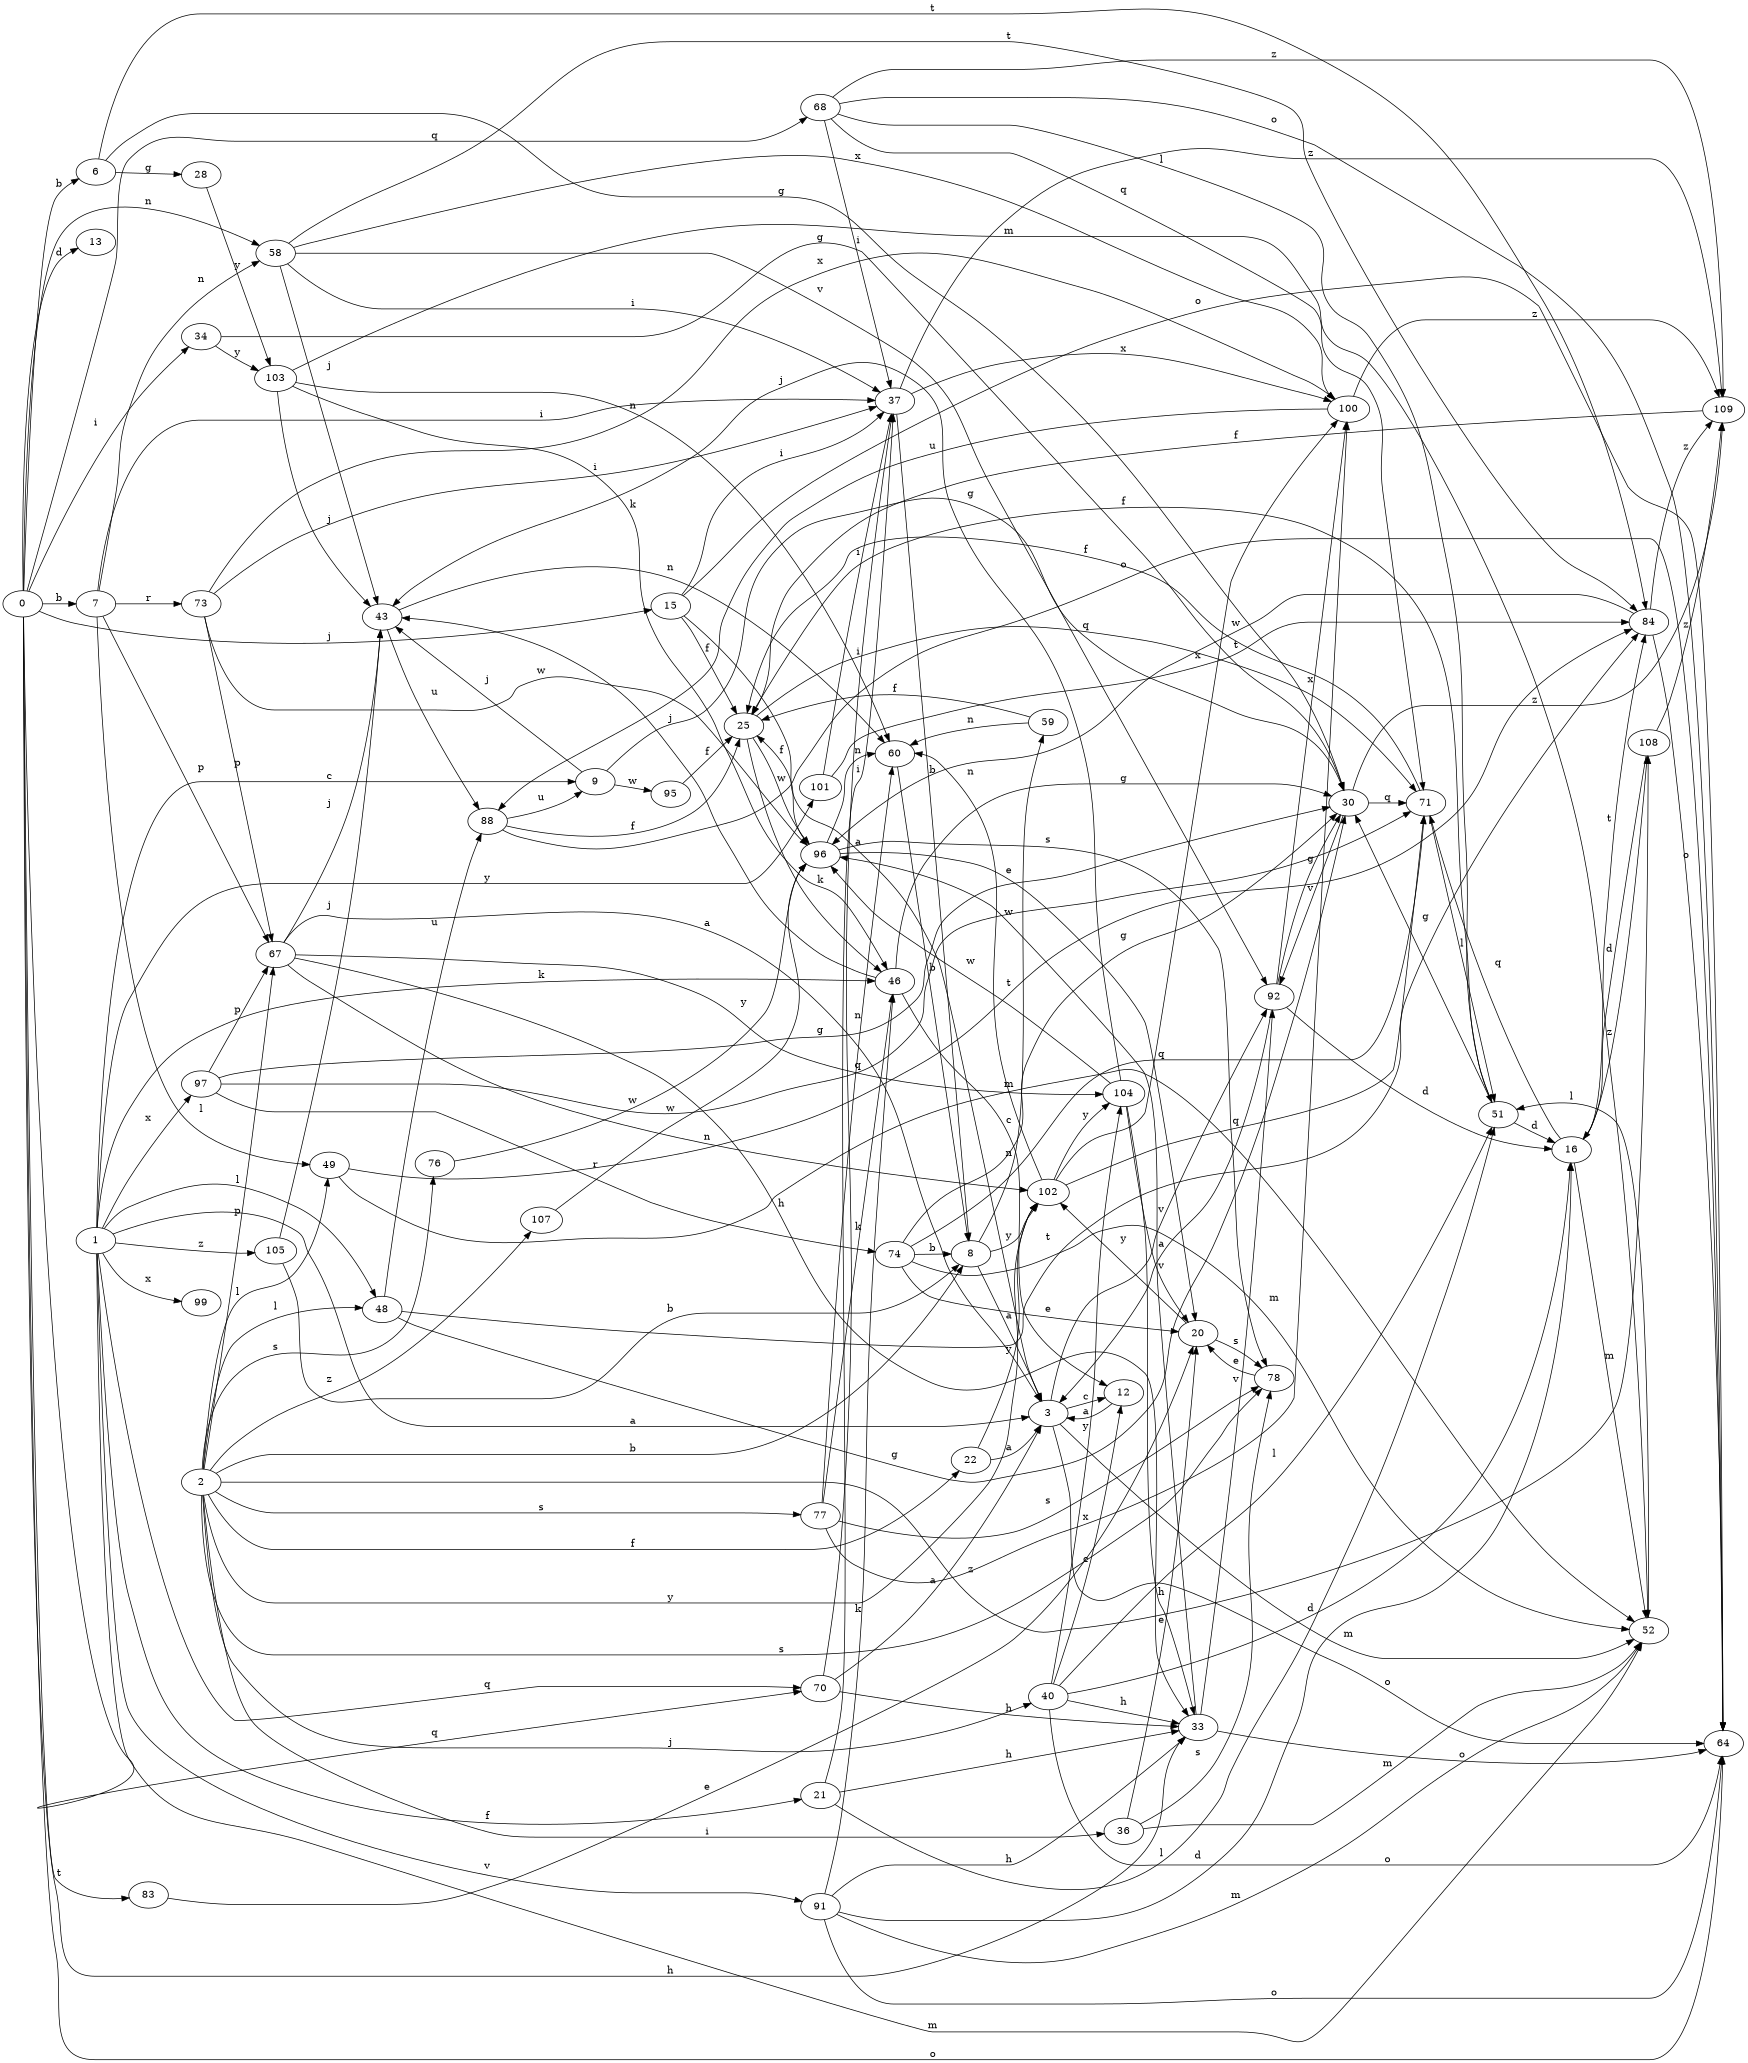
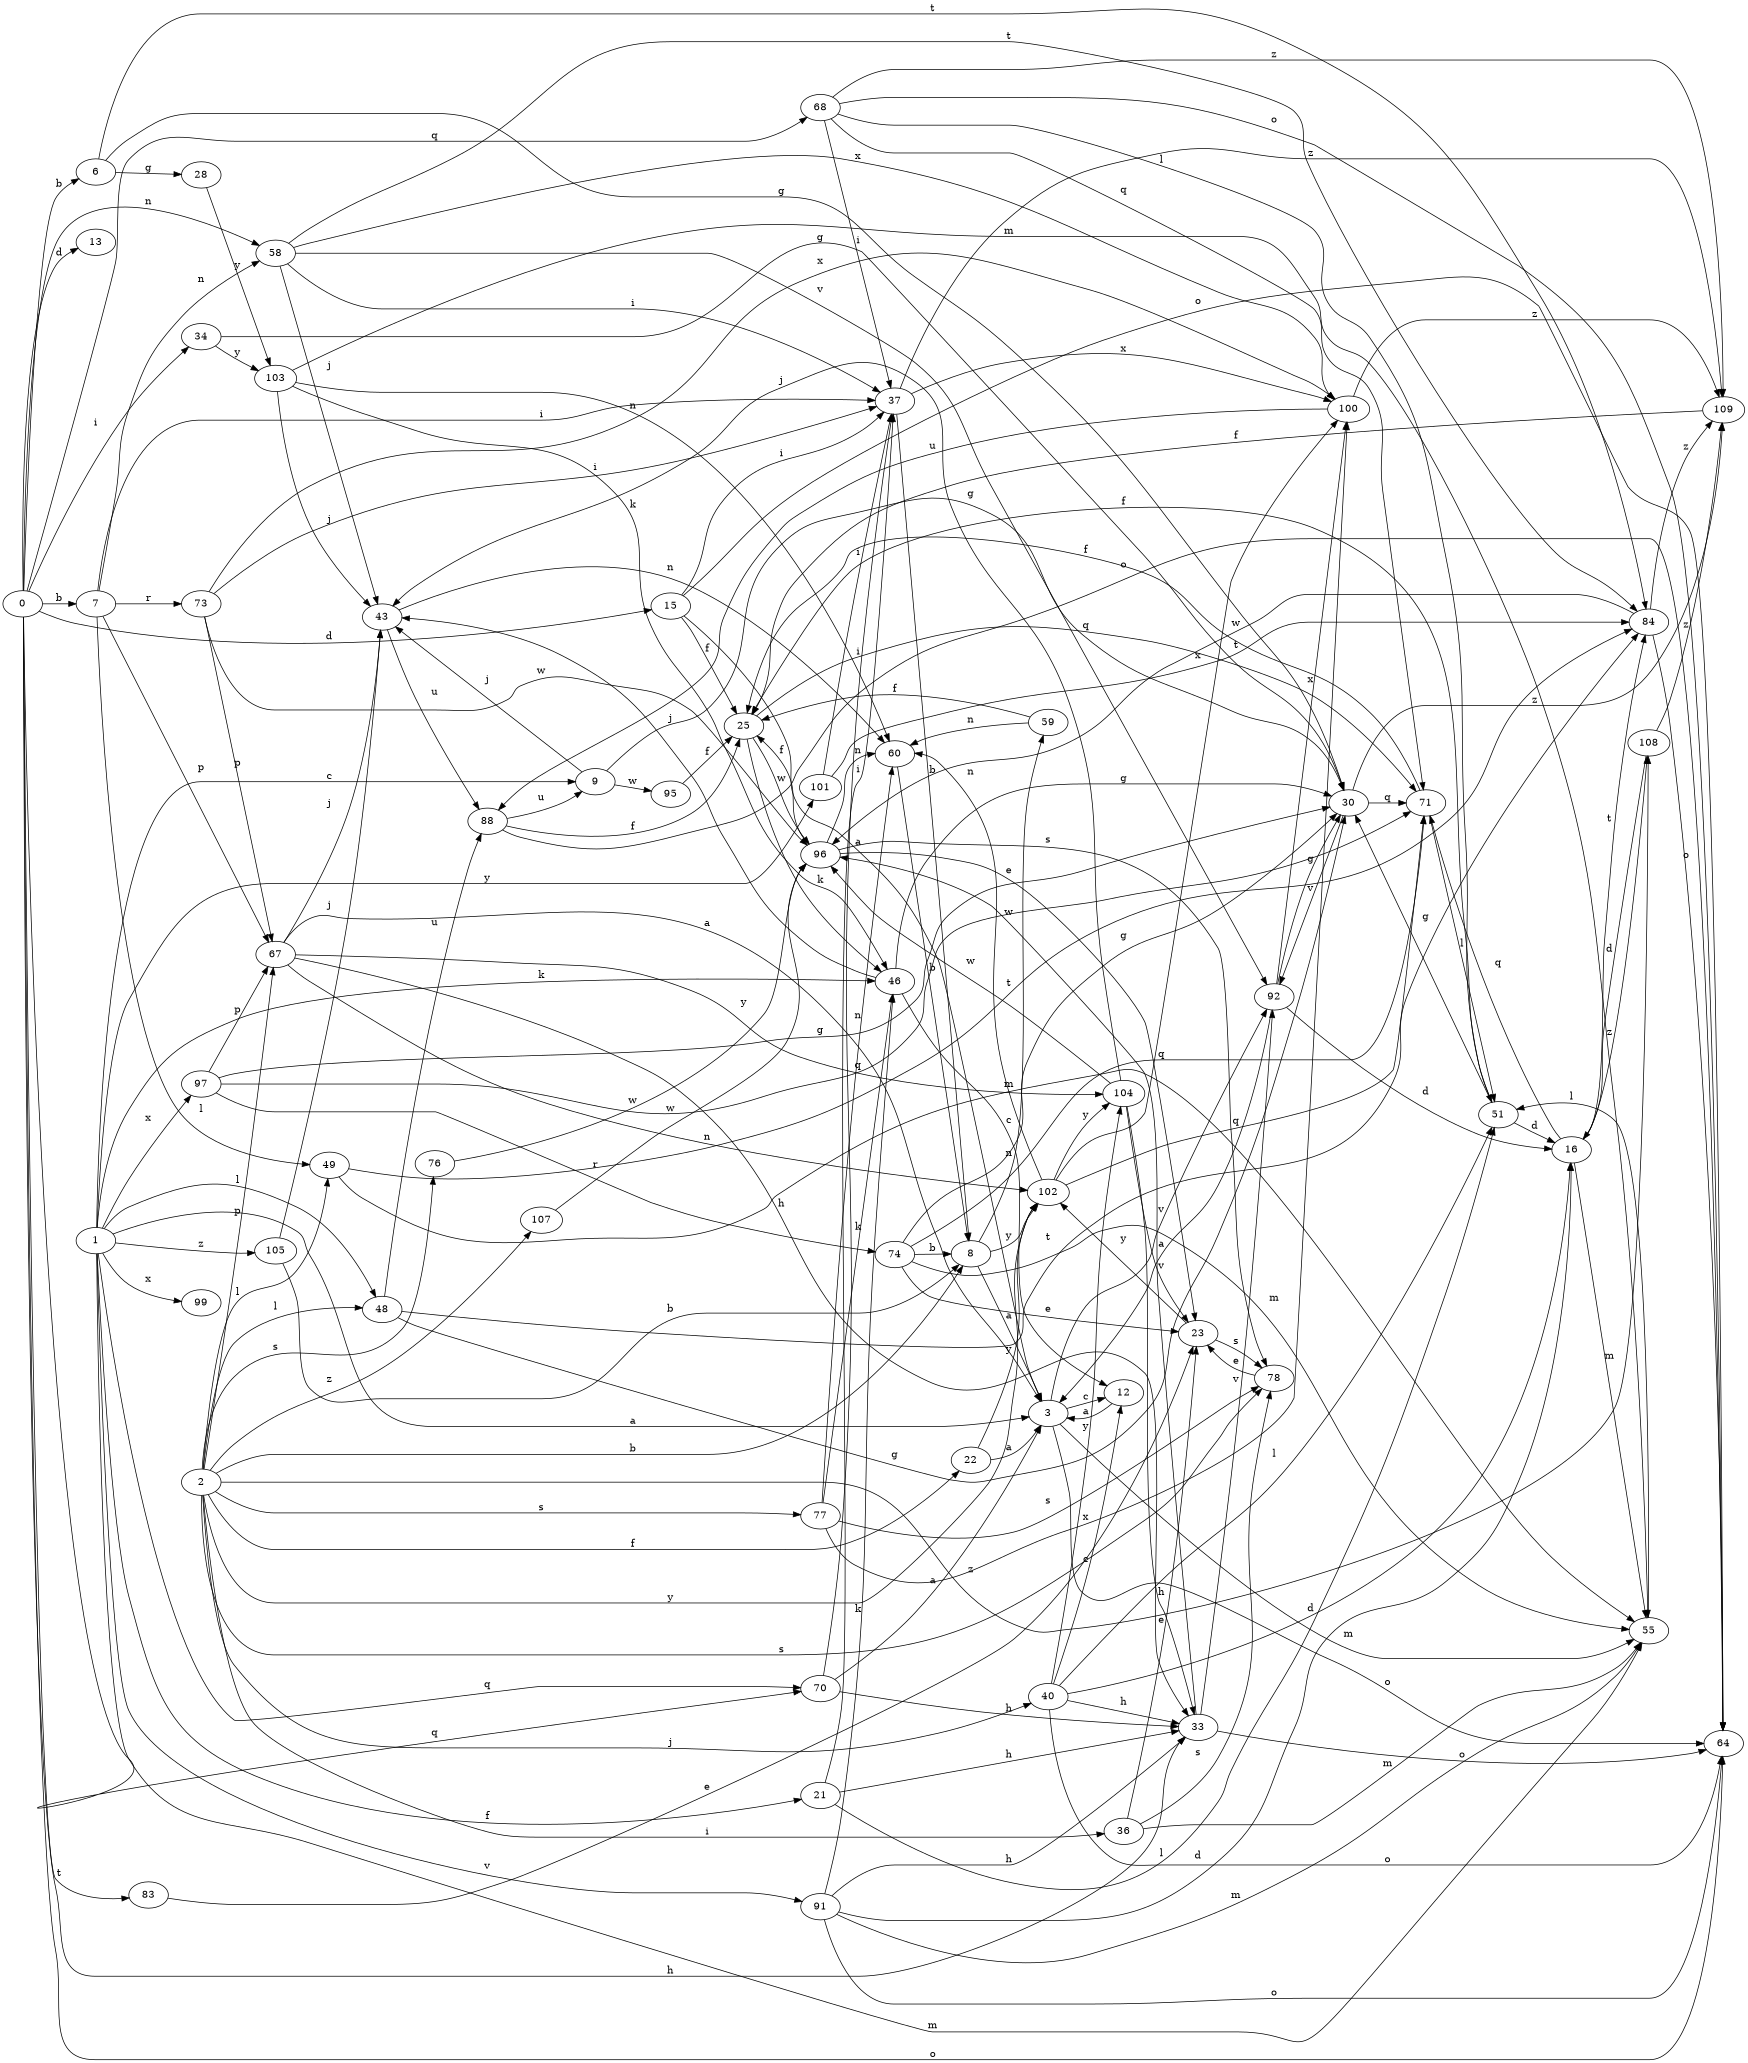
(330, 636) -> (330, 636)
(1198, 1334) -> (1198, 1334)
(1649, 1631) -> (1649, 1631)
